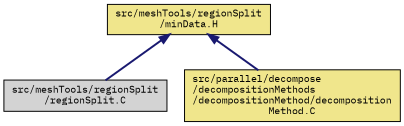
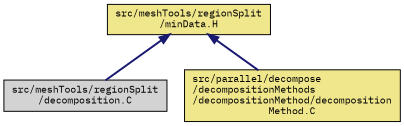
(85, 96) -> (85, 96)
